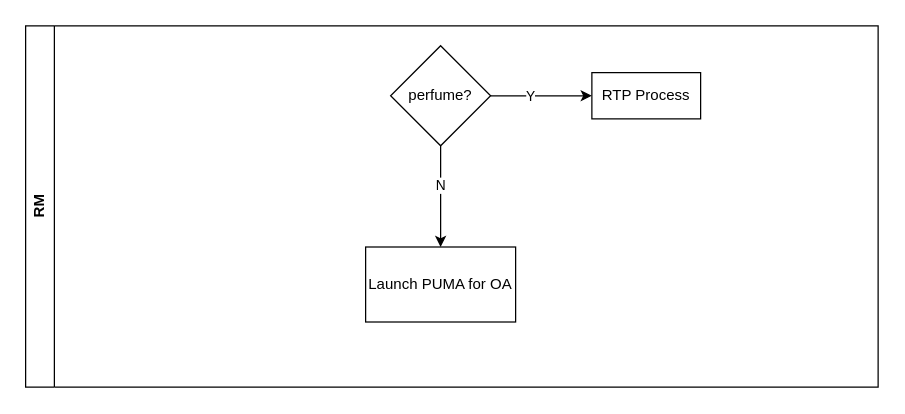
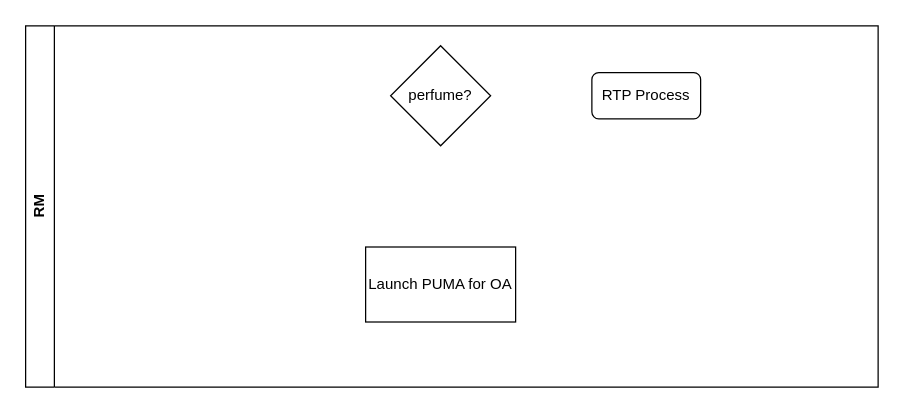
(537, 96) -> none
(646, 96) -> (646, 96)
(441, 192) -> none
